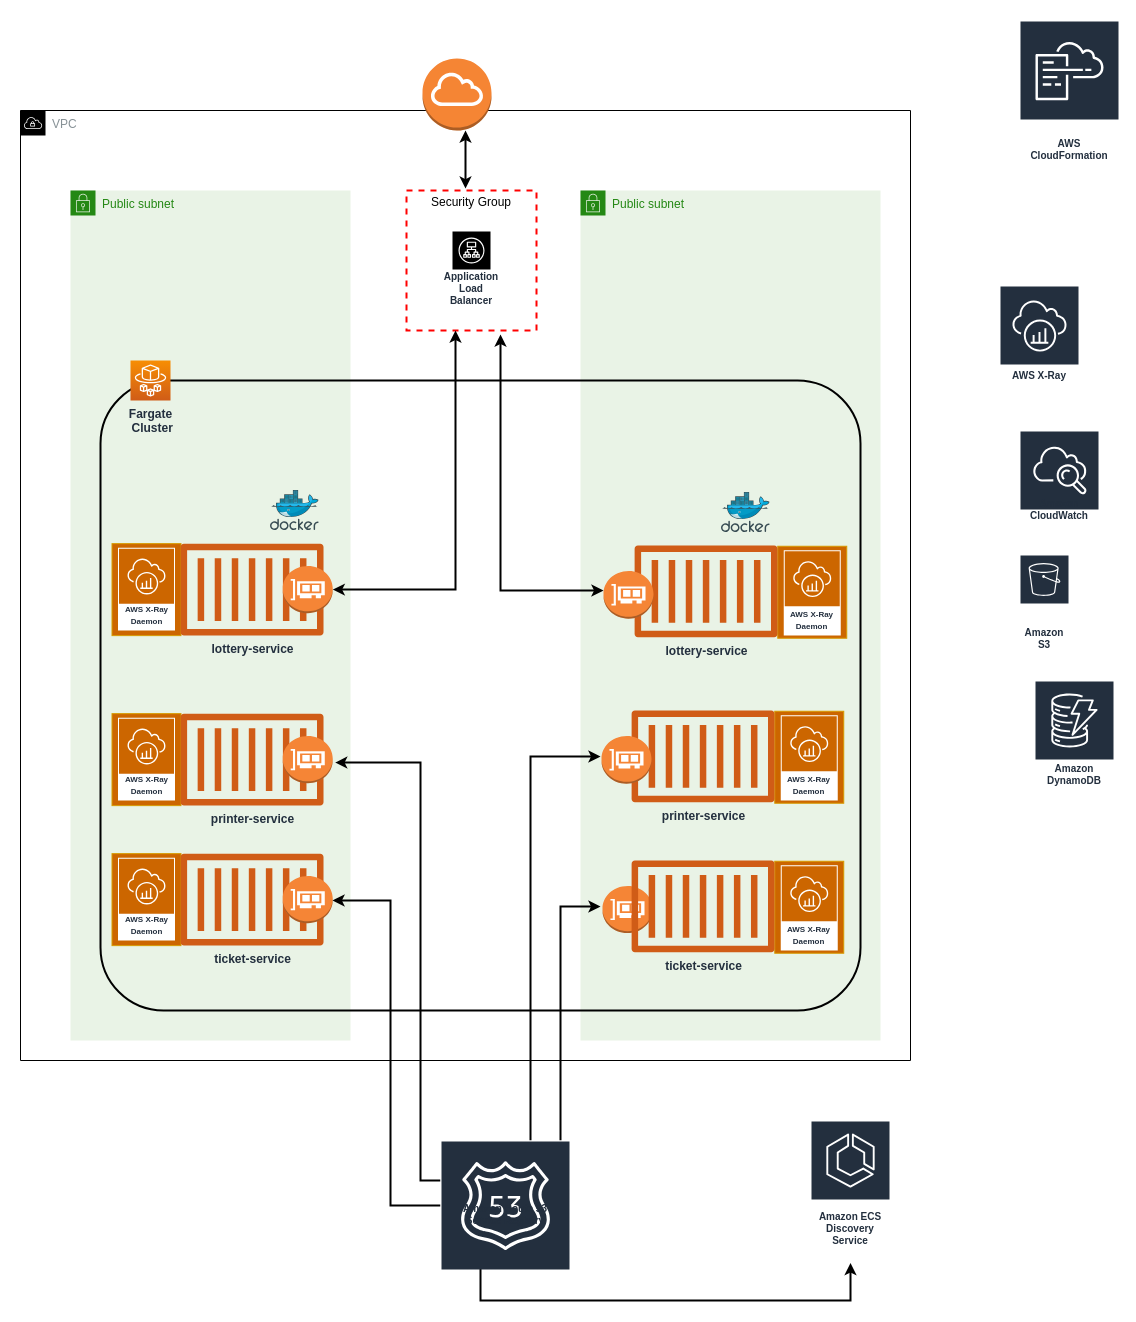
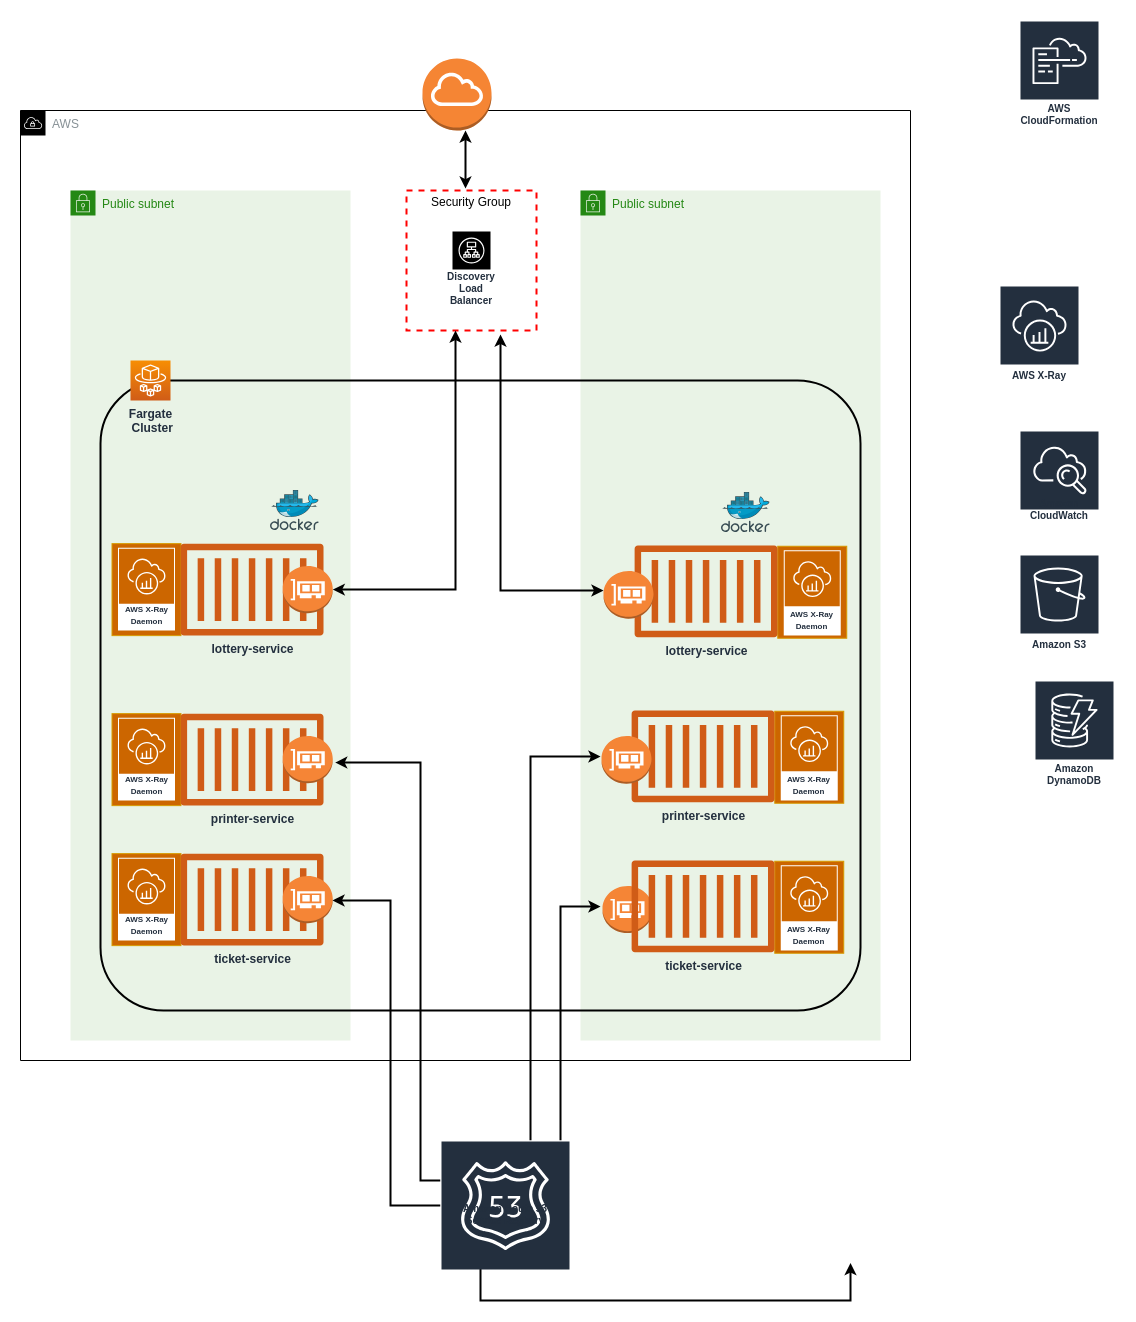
(1070, 93) -> (1060, 76)
(63, 125) -> (63, 125)
(472, 283) -> (472, 283)
(1045, 605) -> (1060, 605)
(851, 1186) -> none
